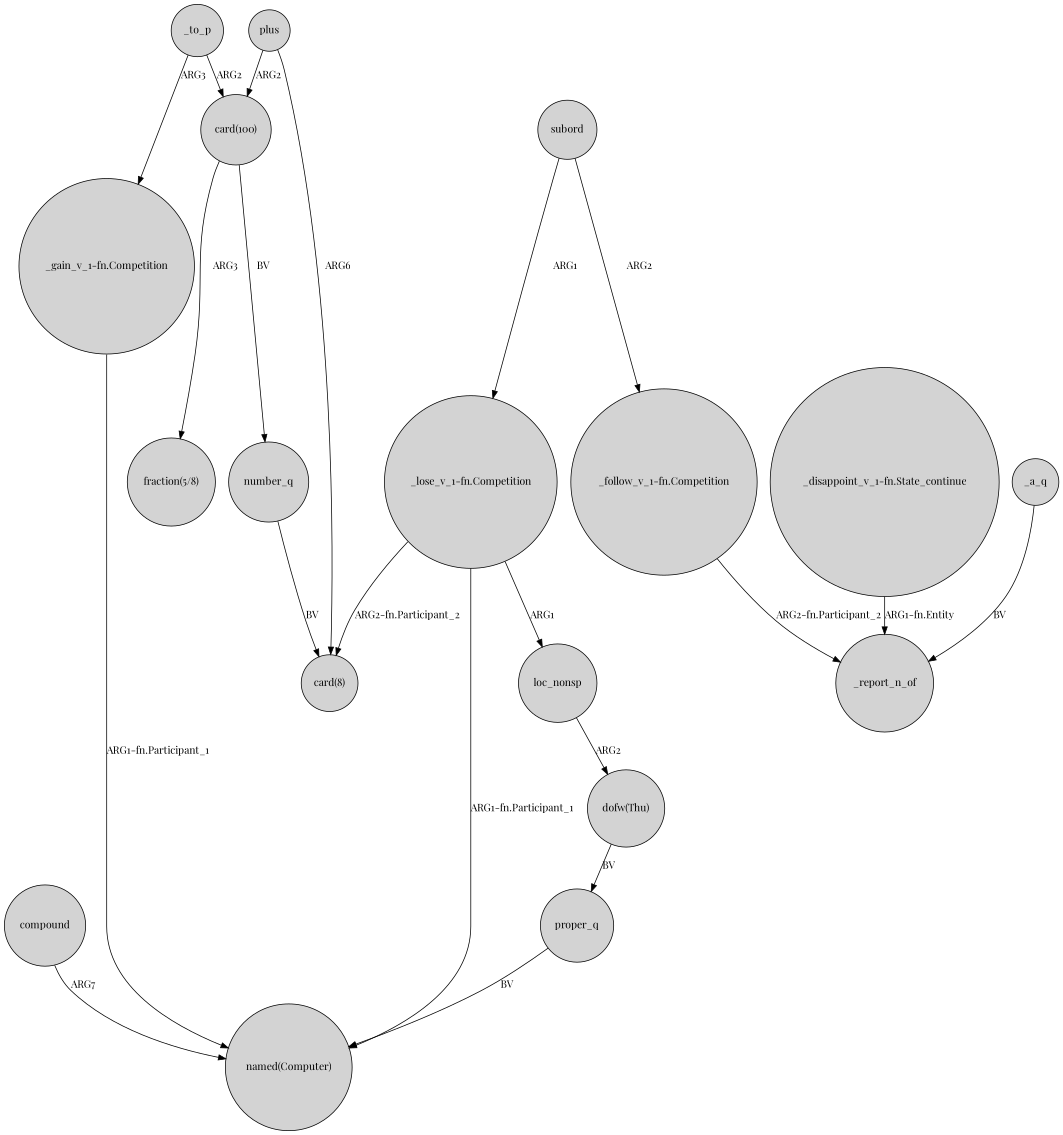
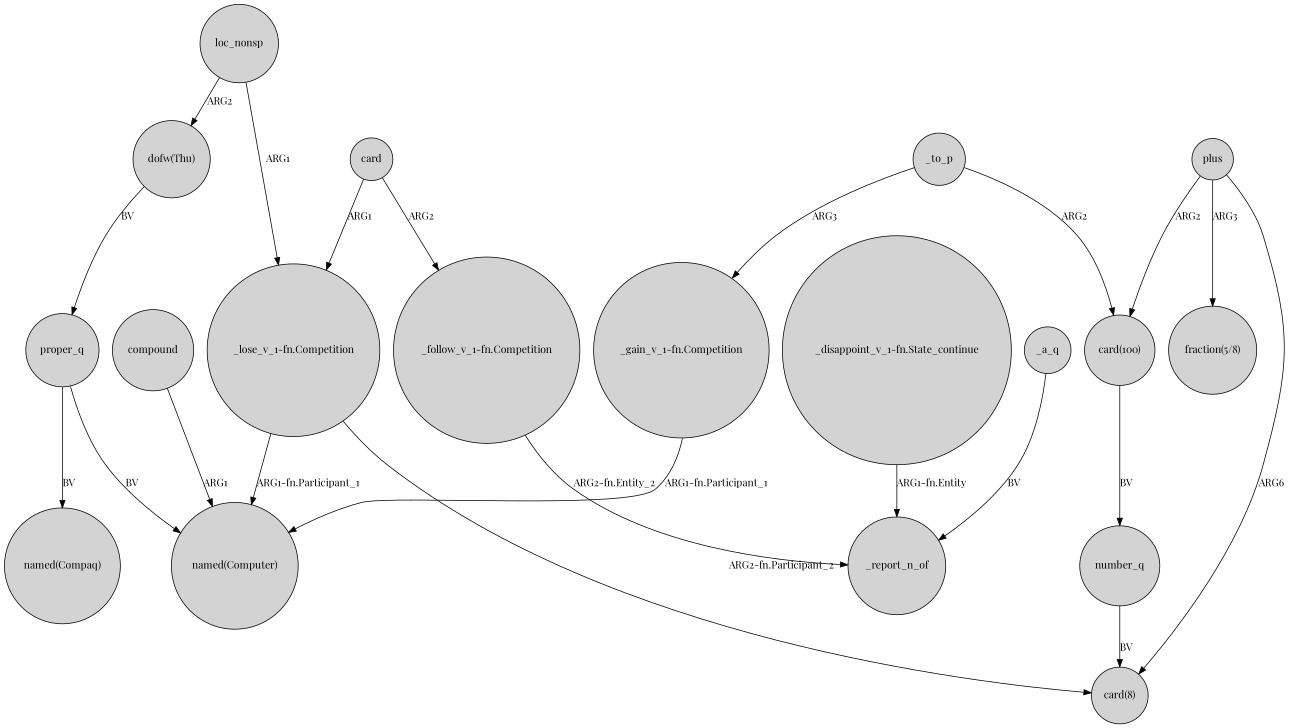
(567, 130) -> (372, 159)
(200, 296) -> (1213, 239)
none -> (62, 566)
(522, 601) -> (262, 170)
(829, 615) -> (614, 484)
(84, 985) -> (216, 484)
